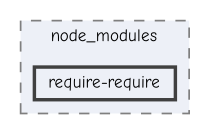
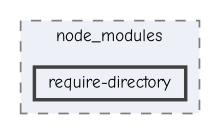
(105, 83) -> (110, 83)
